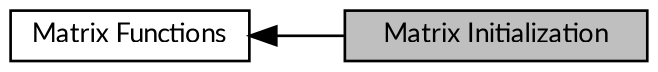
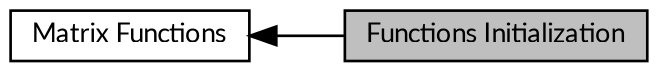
(496, 36) -> (496, 36)
